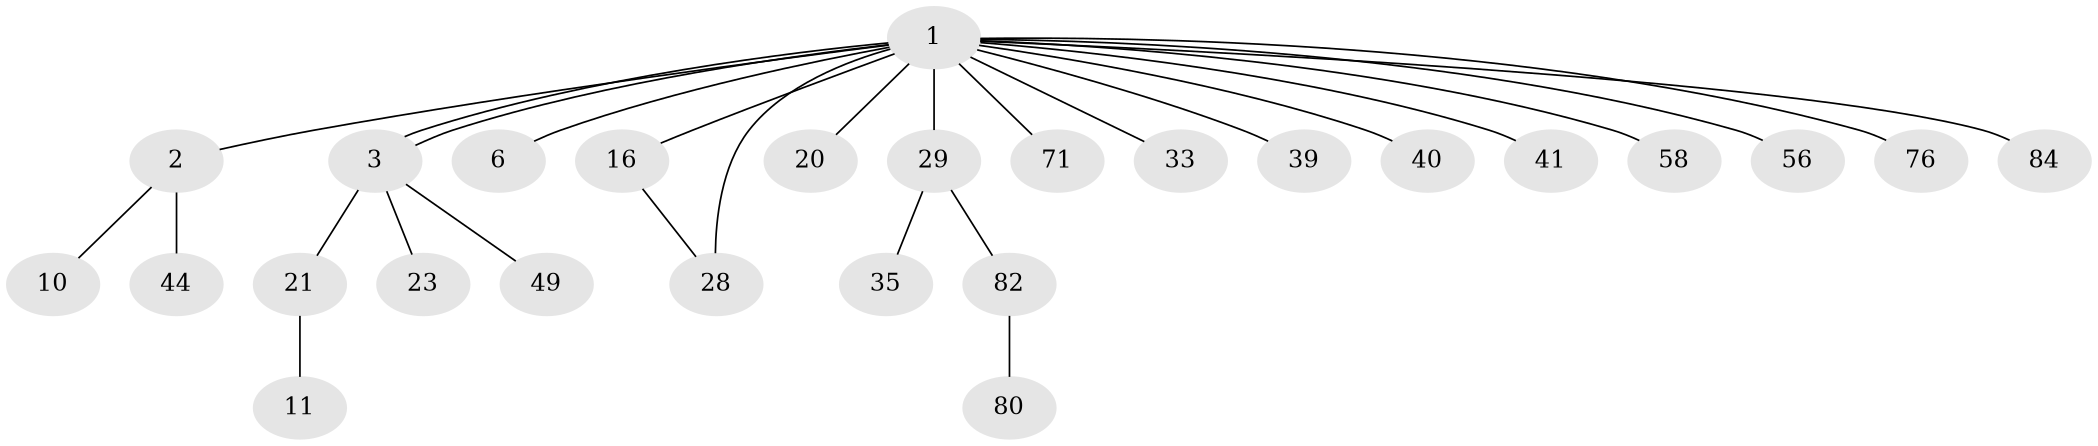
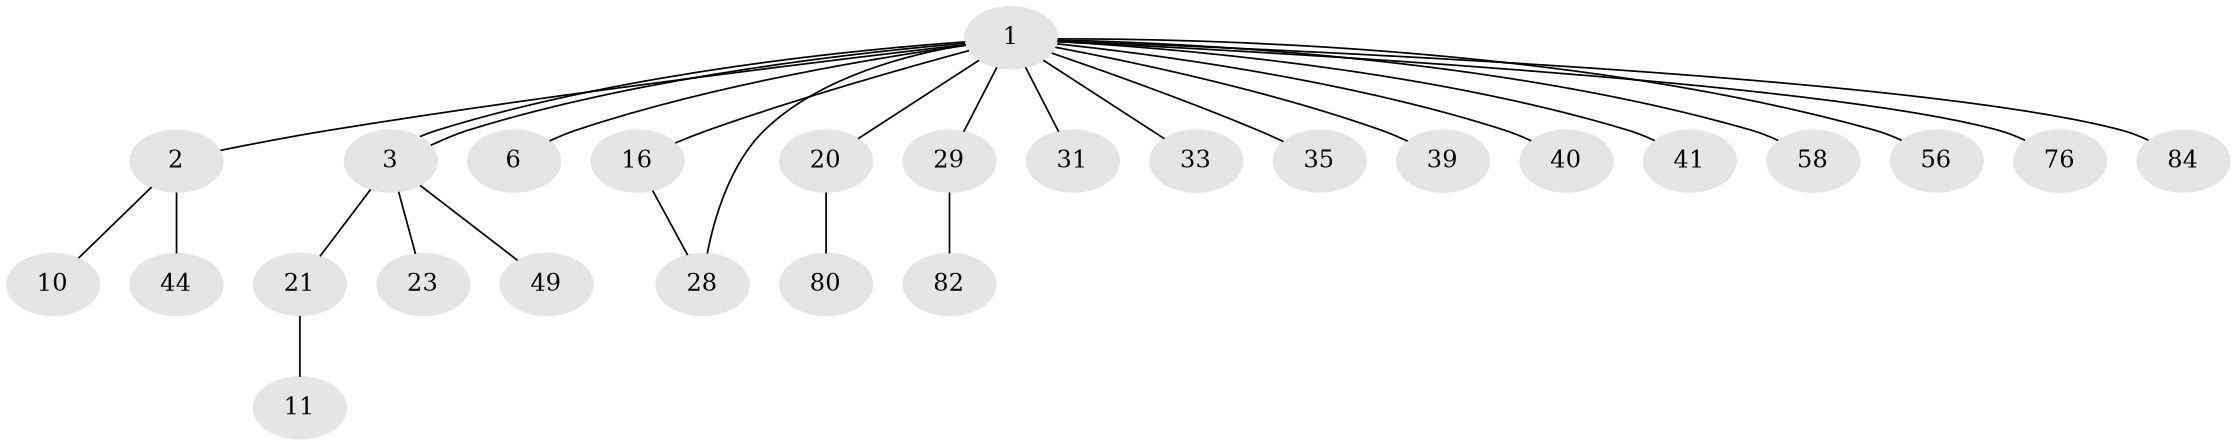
(1057, 161) -> (1073, 161)
(910, 223) -> (1169, 95)
(1009, 346) -> (826, 223)
